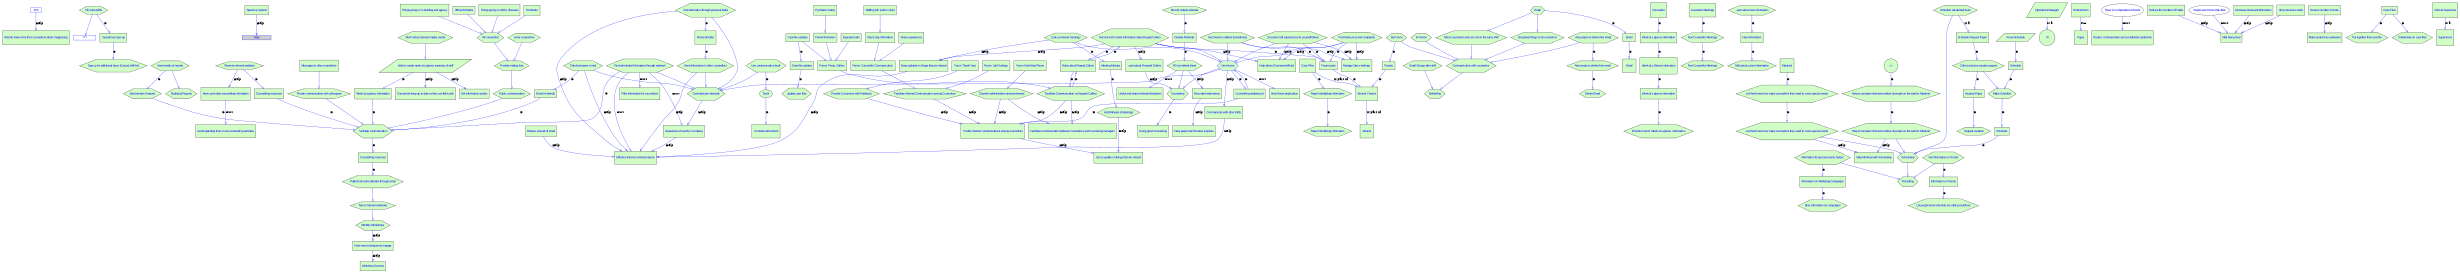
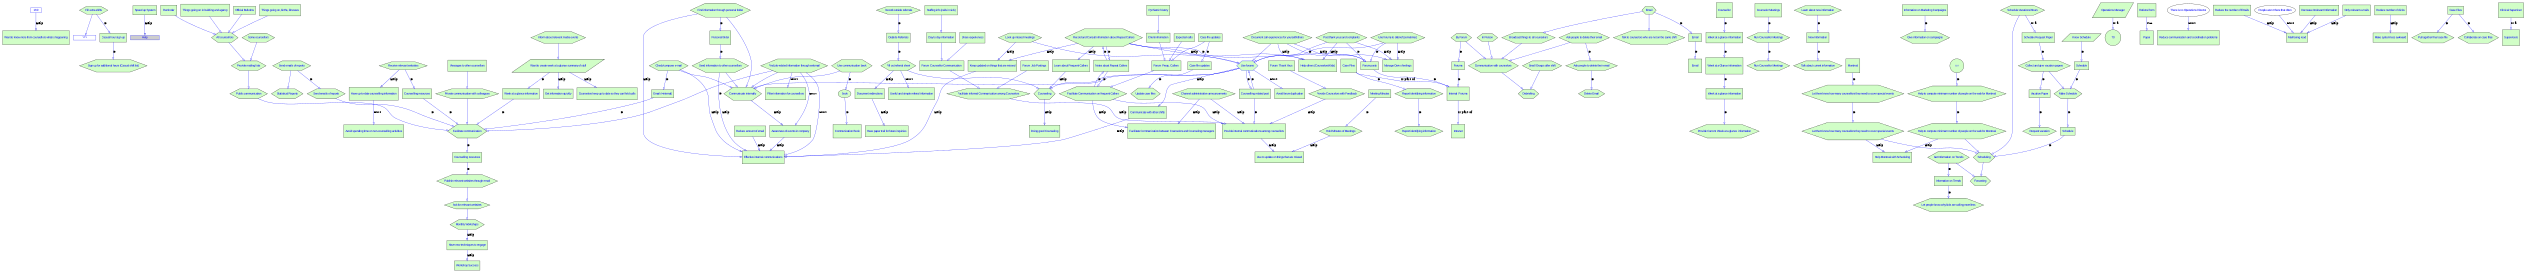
(1088, 51) -> none
(1471, 51) -> none
(1030, 66) -> none
(1170, 112) -> (1048, 112)
(1823, 158) -> none
